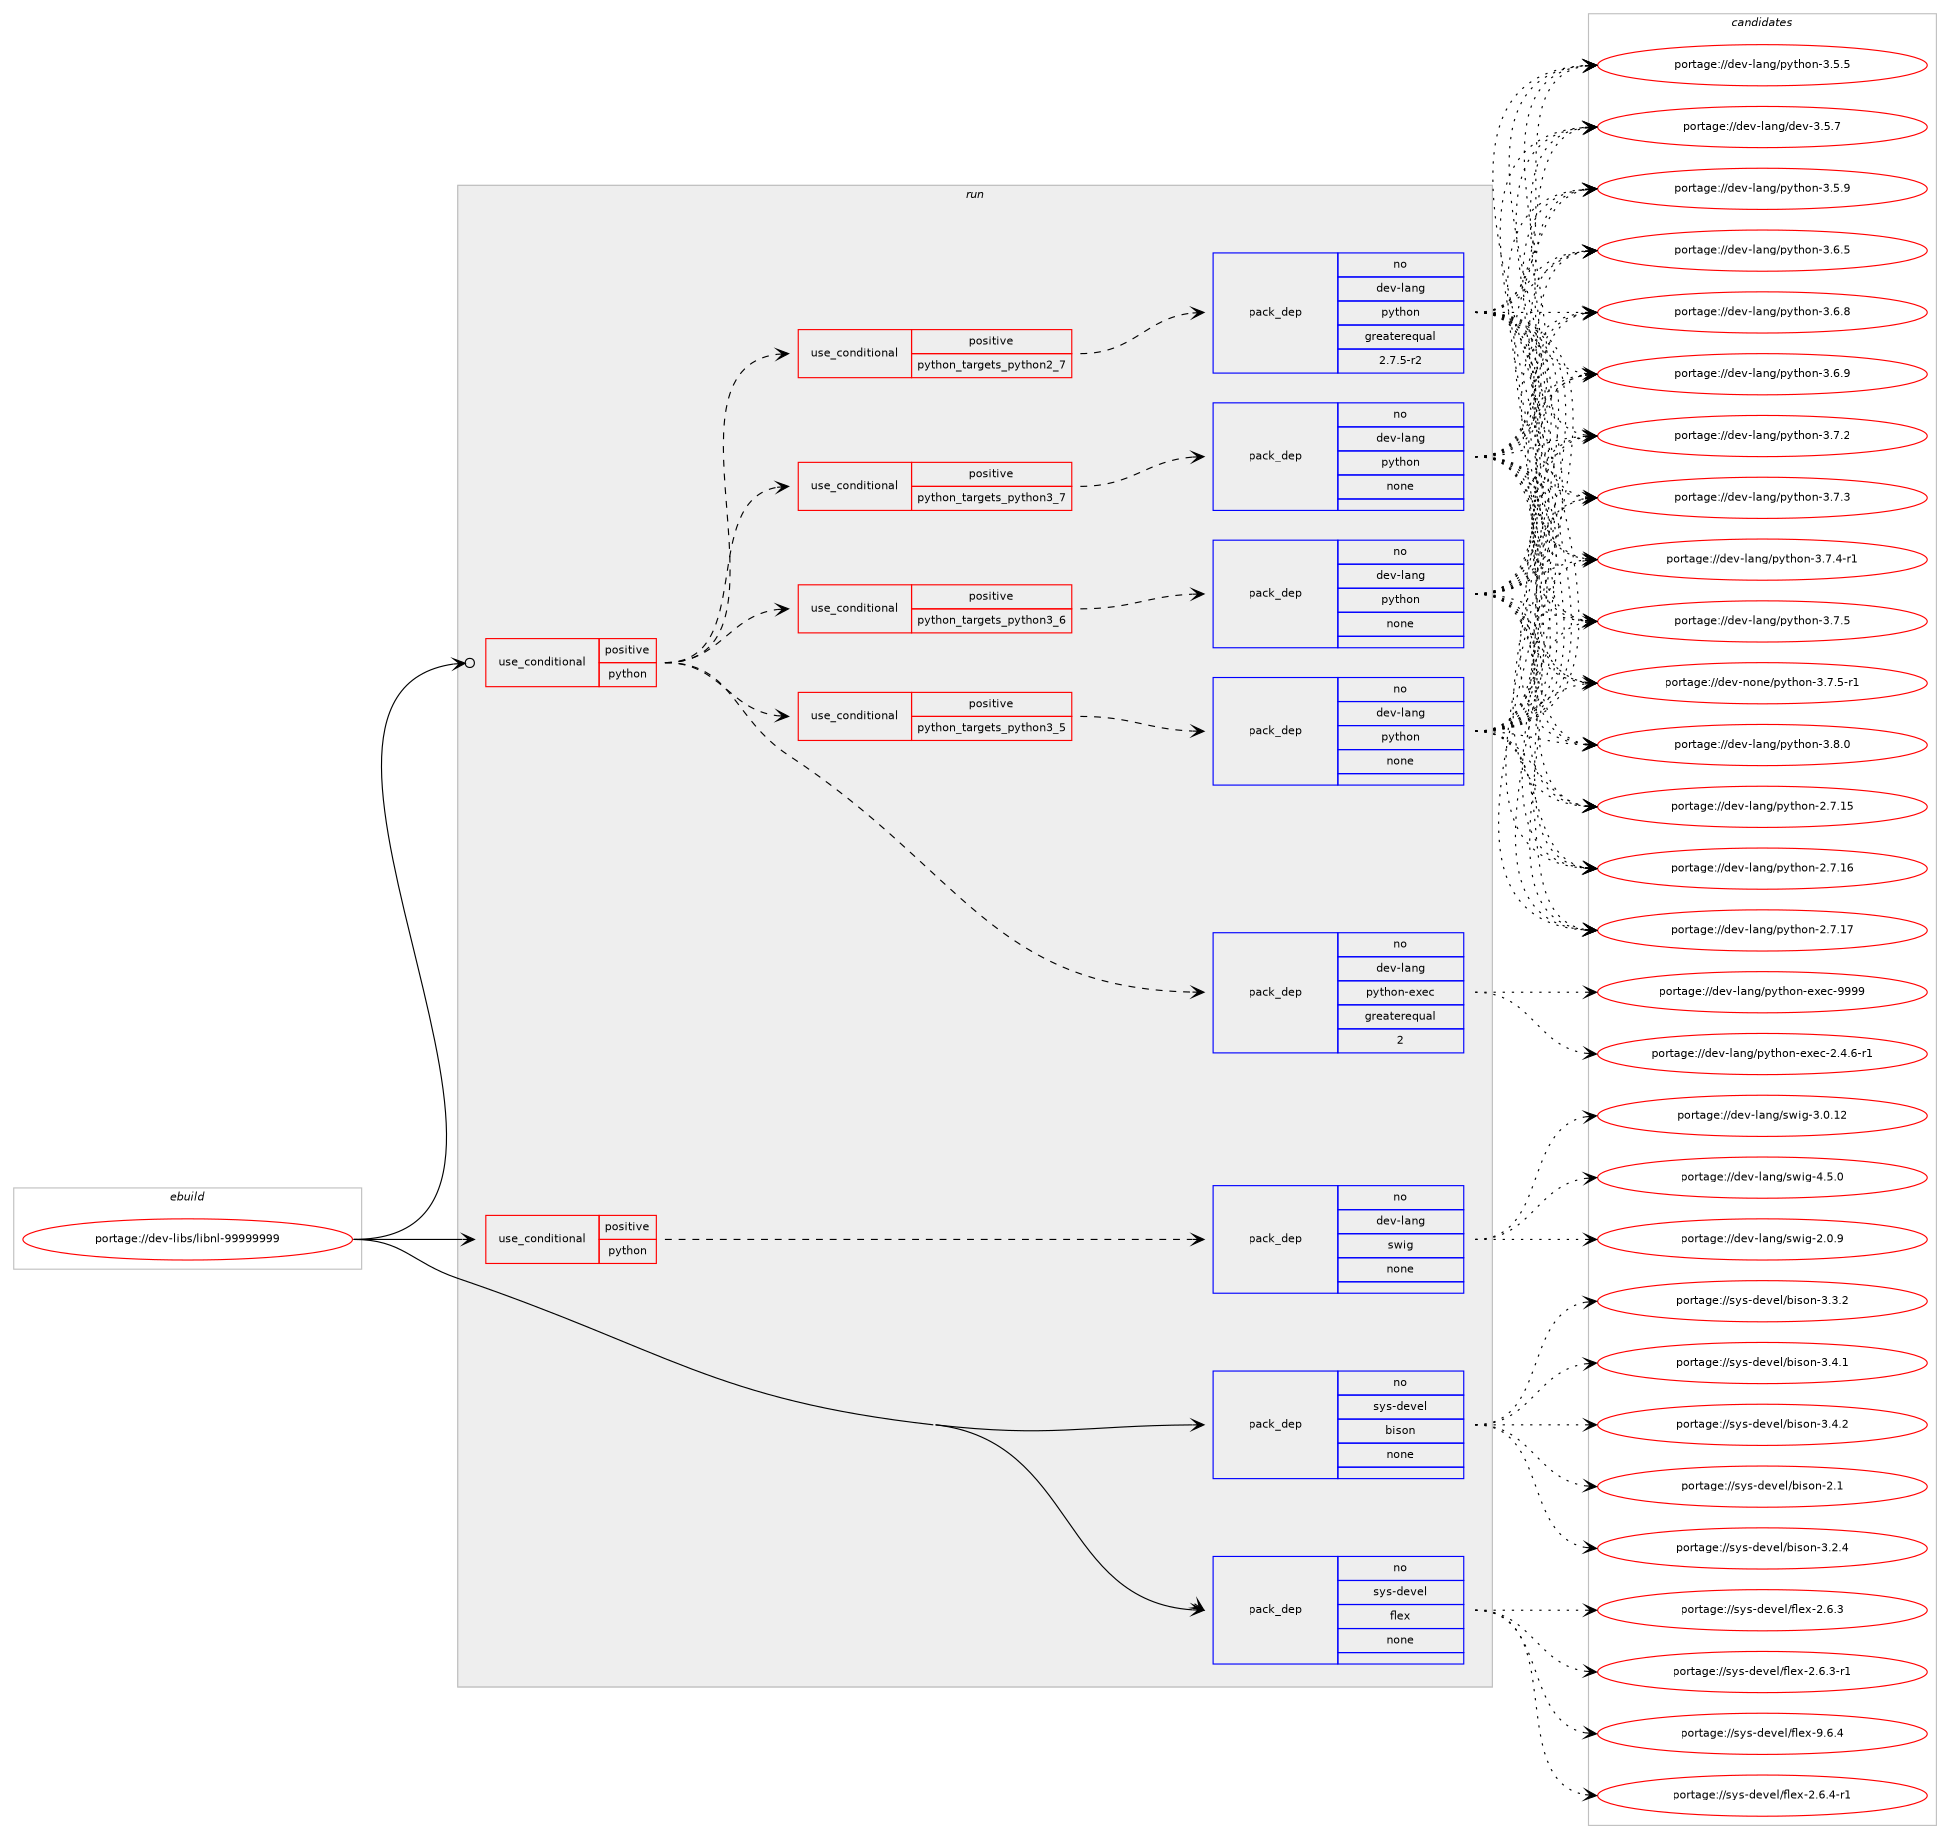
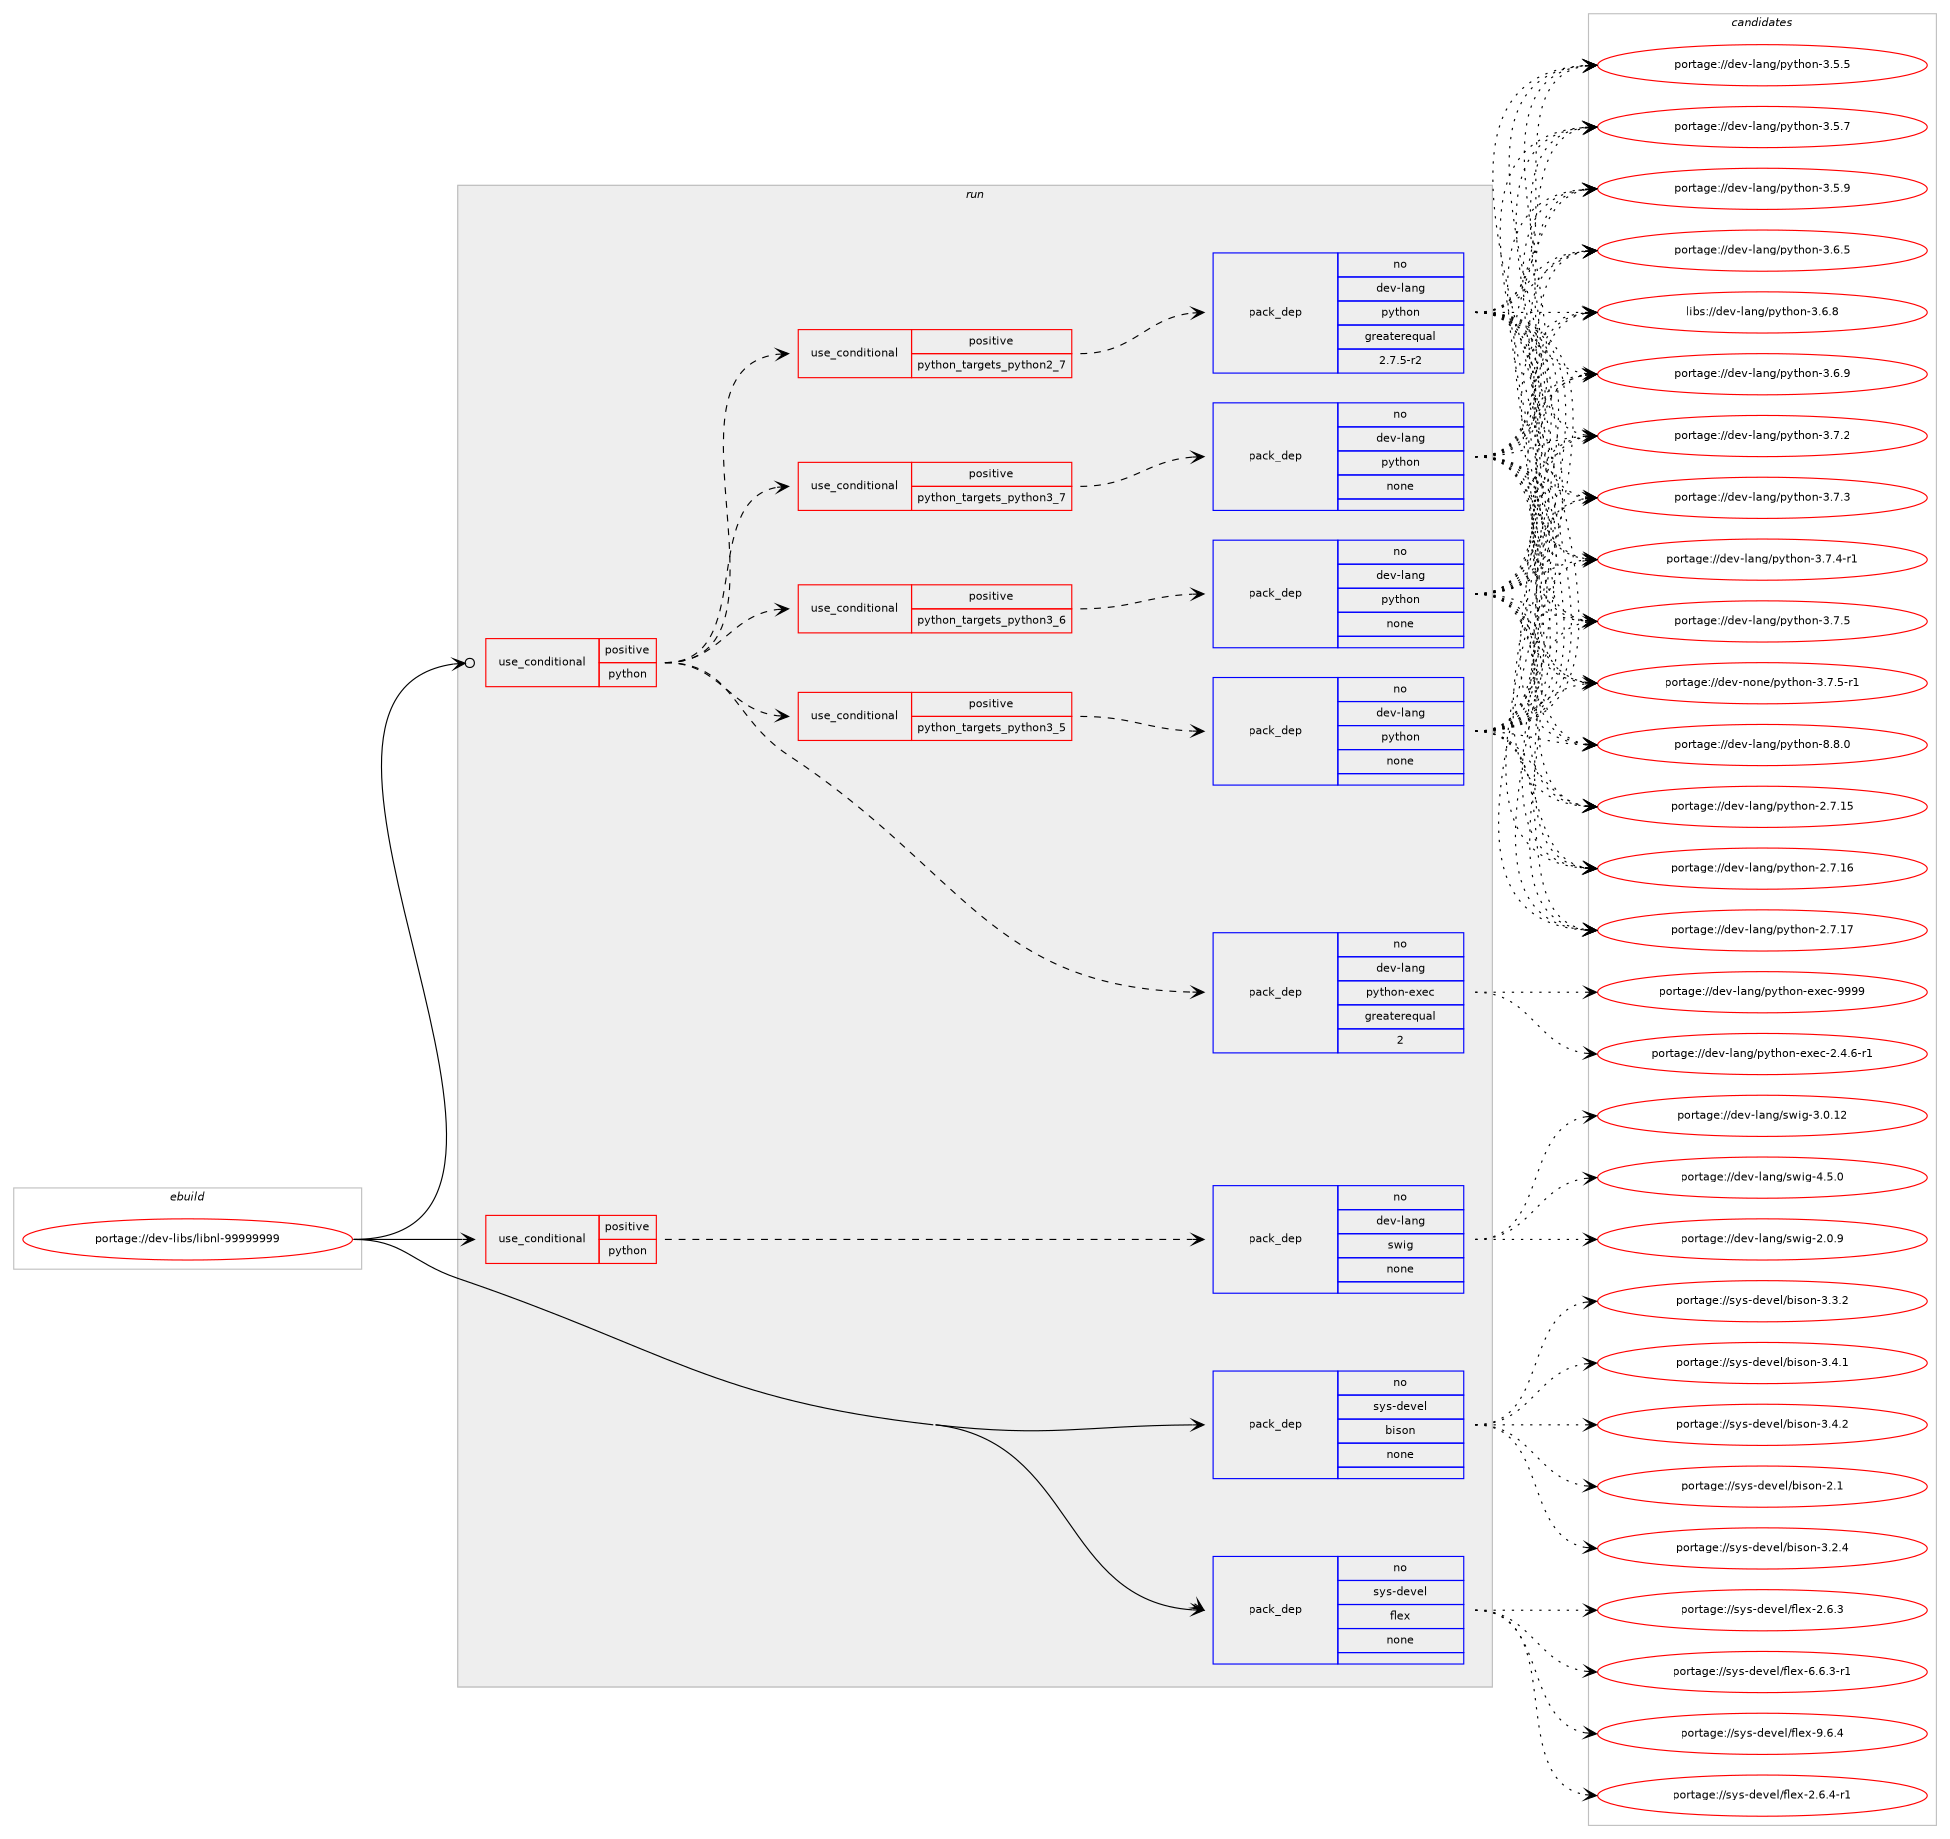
(1762, 127) -> (1762, 127)
(1762, 312) -> (1762, 312)
(1762, 745) -> (1762, 745)
(1762, 1672) -> (1762, 1672)
